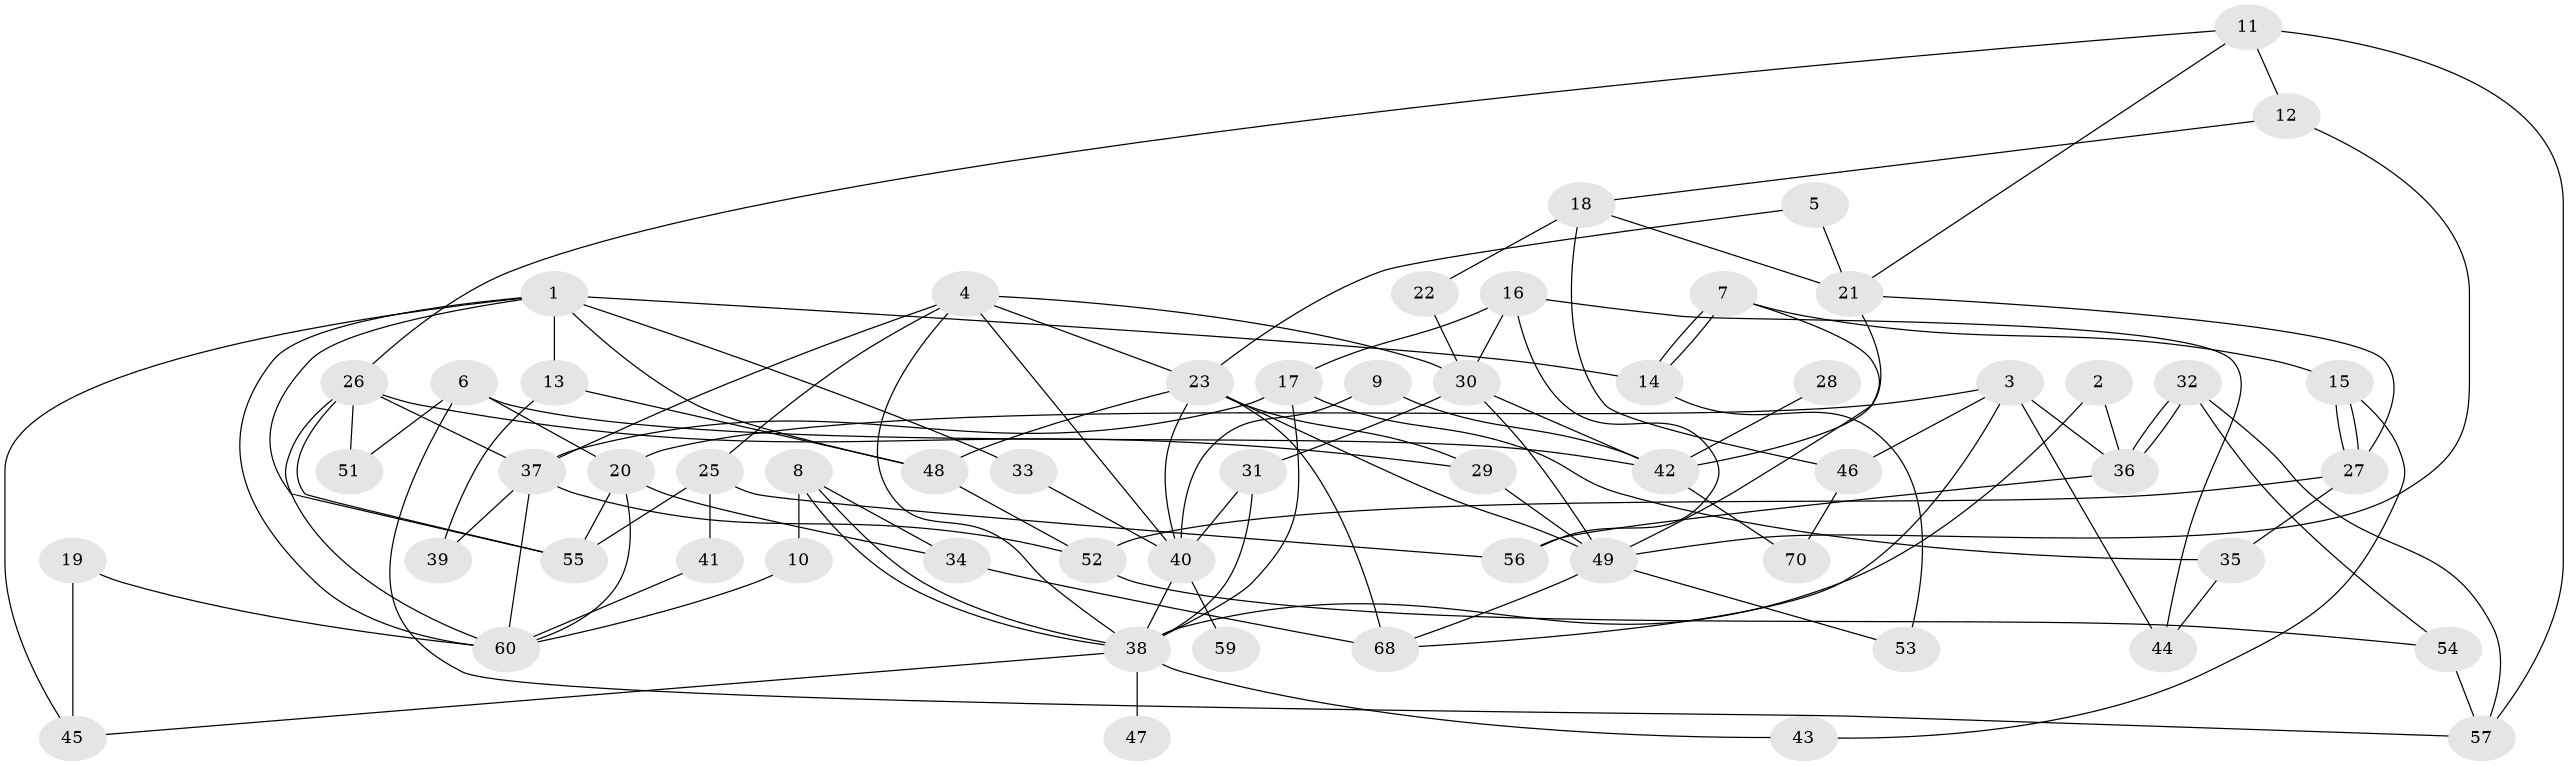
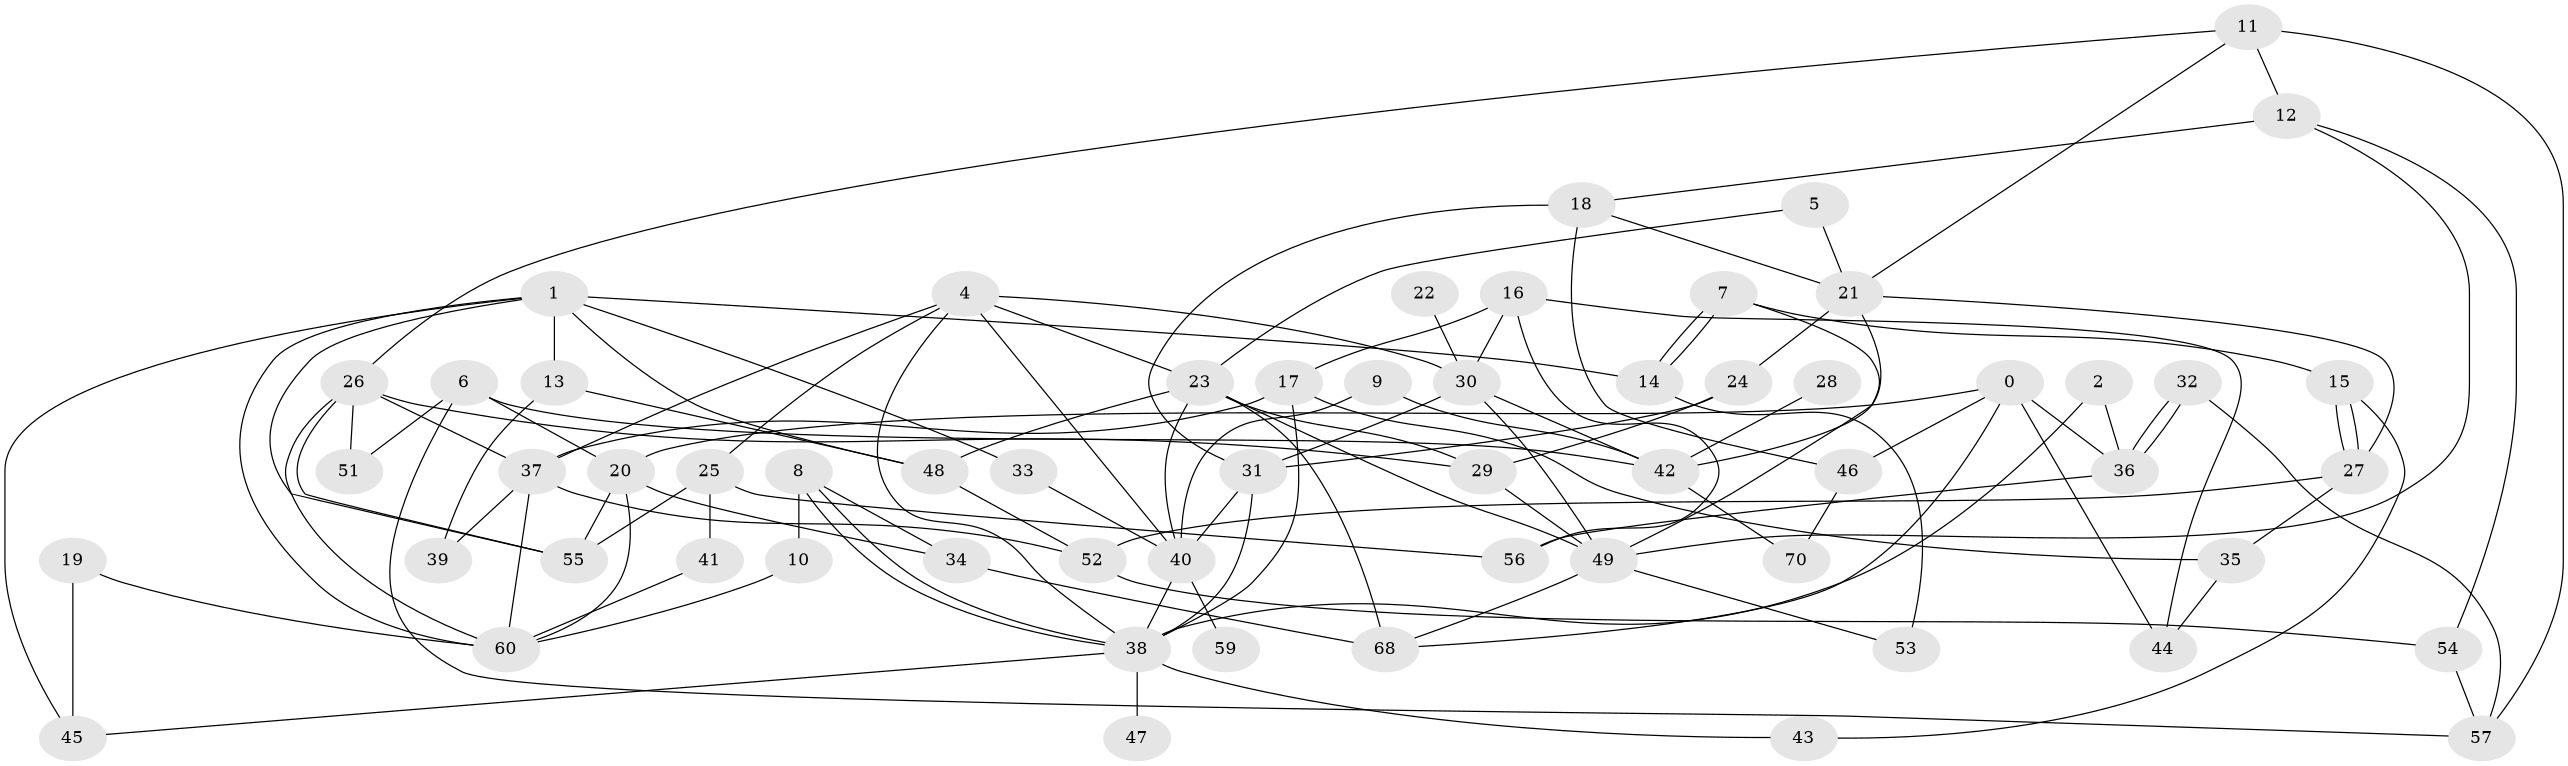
(1485, 260) -> (1267, 260)
none -> (1738, 383)
(2010, 383) -> (2010, 383)
(2309, 533) -> (2516, 326)
